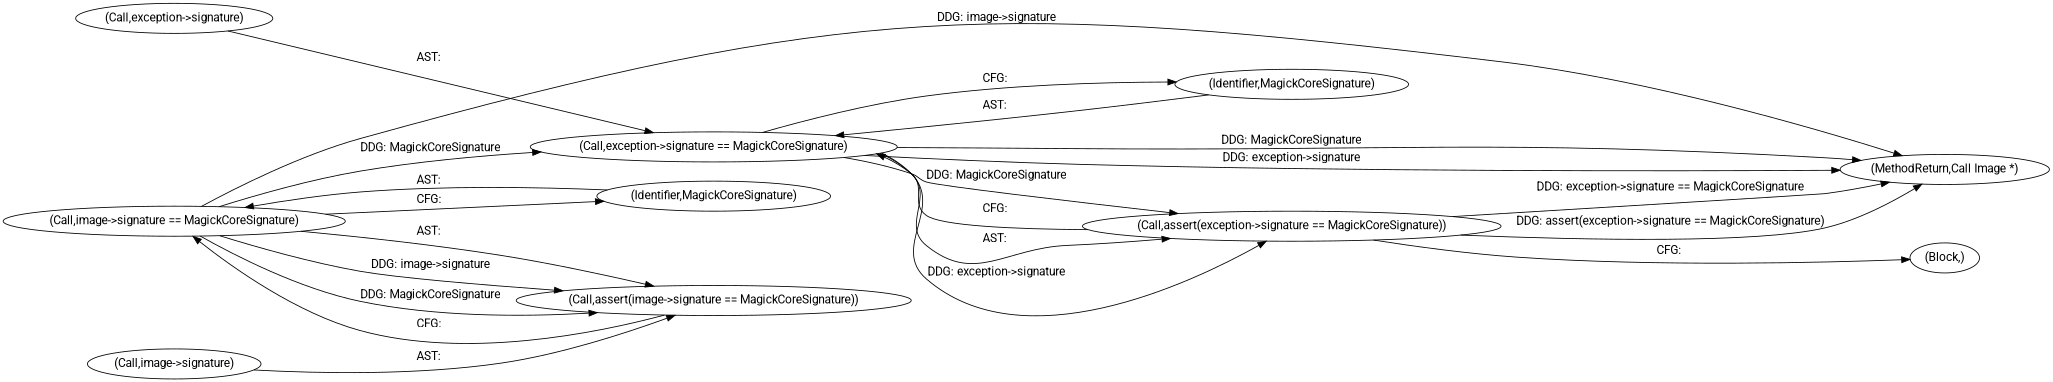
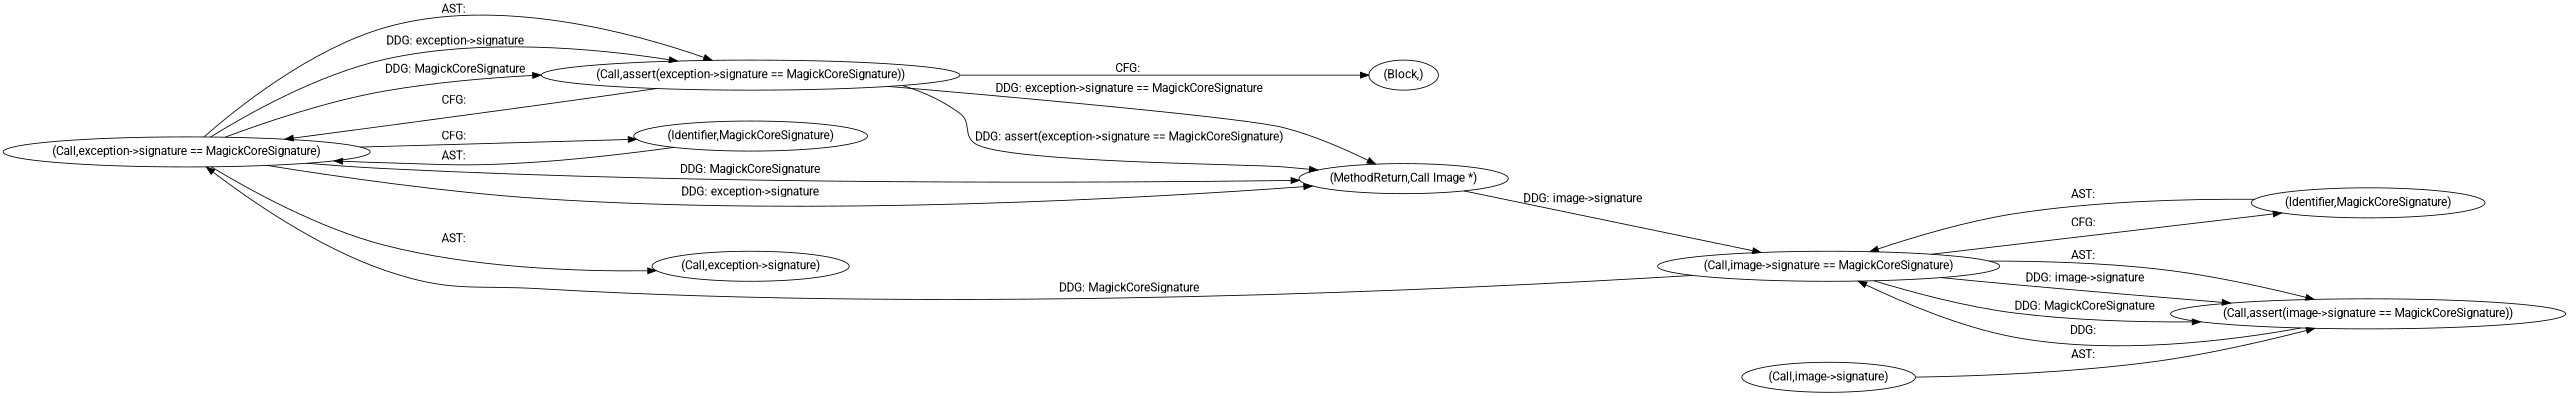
(1041, 24) -> (1608, 221)
(436, 81) -> (421, 253)
(431, 324) -> (2085, 331)
